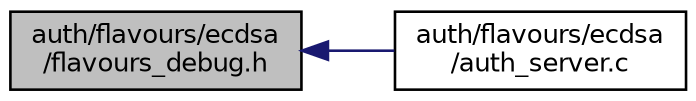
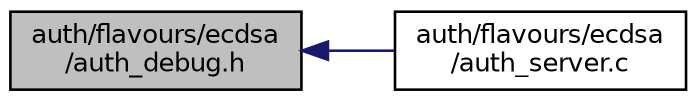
(156, 51) -> (156, 51)
